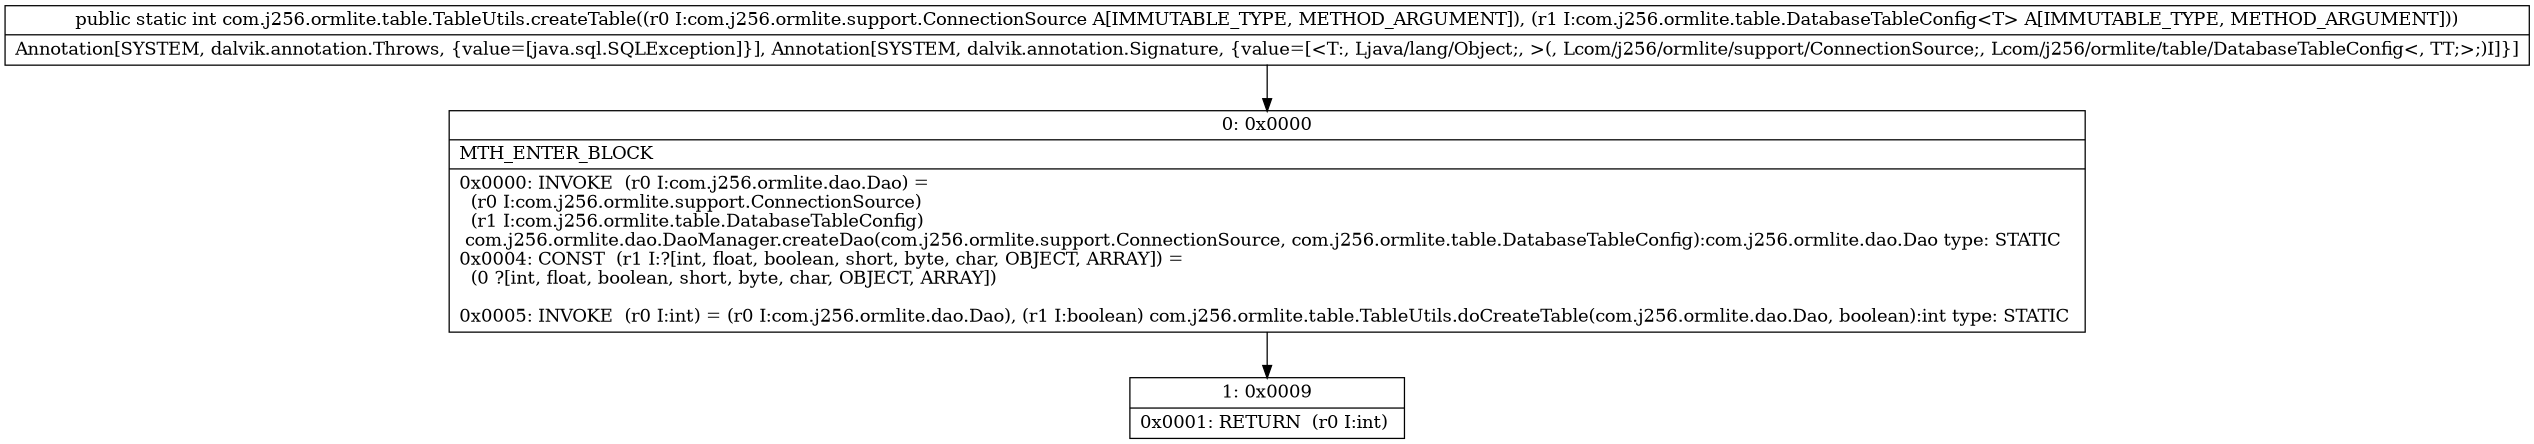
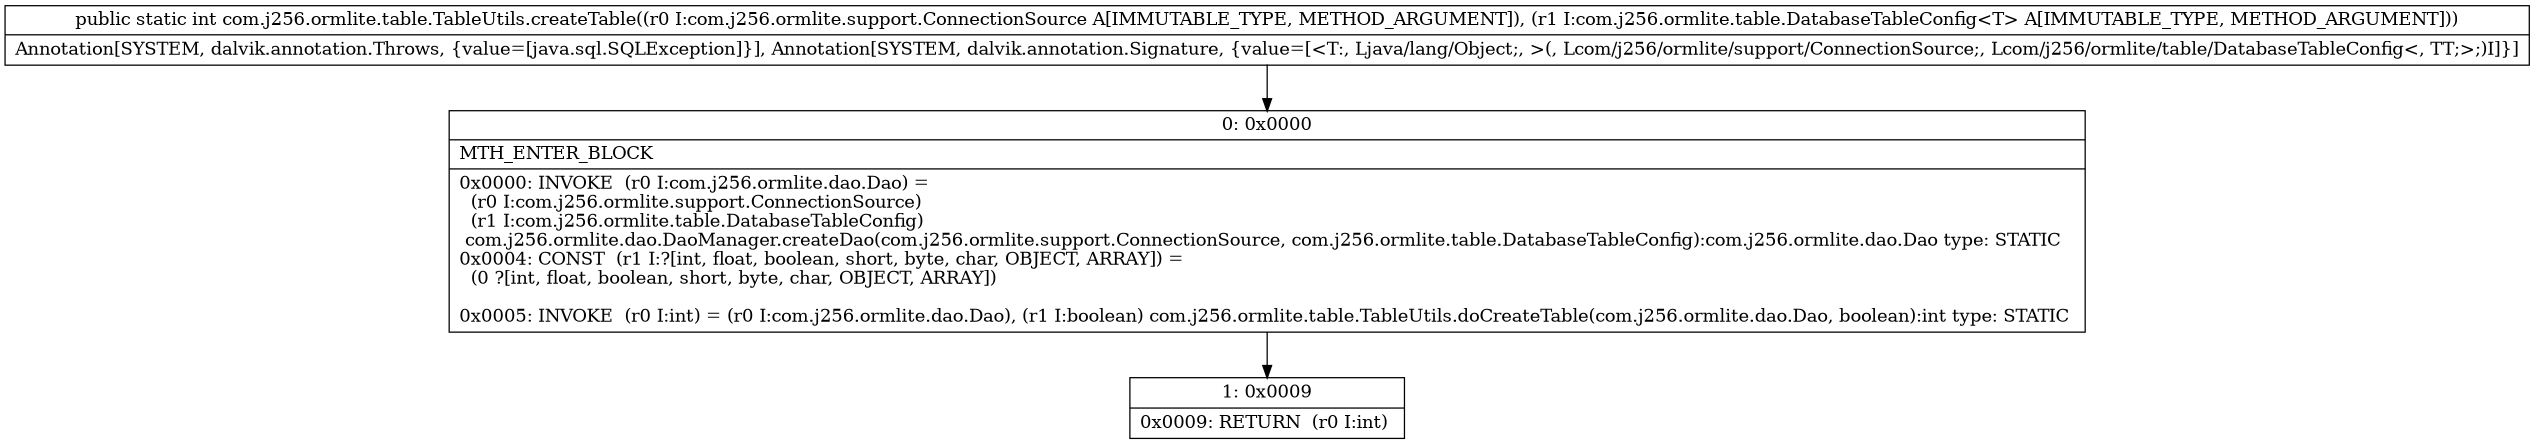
(1267, 423) -> (1267, 423)
